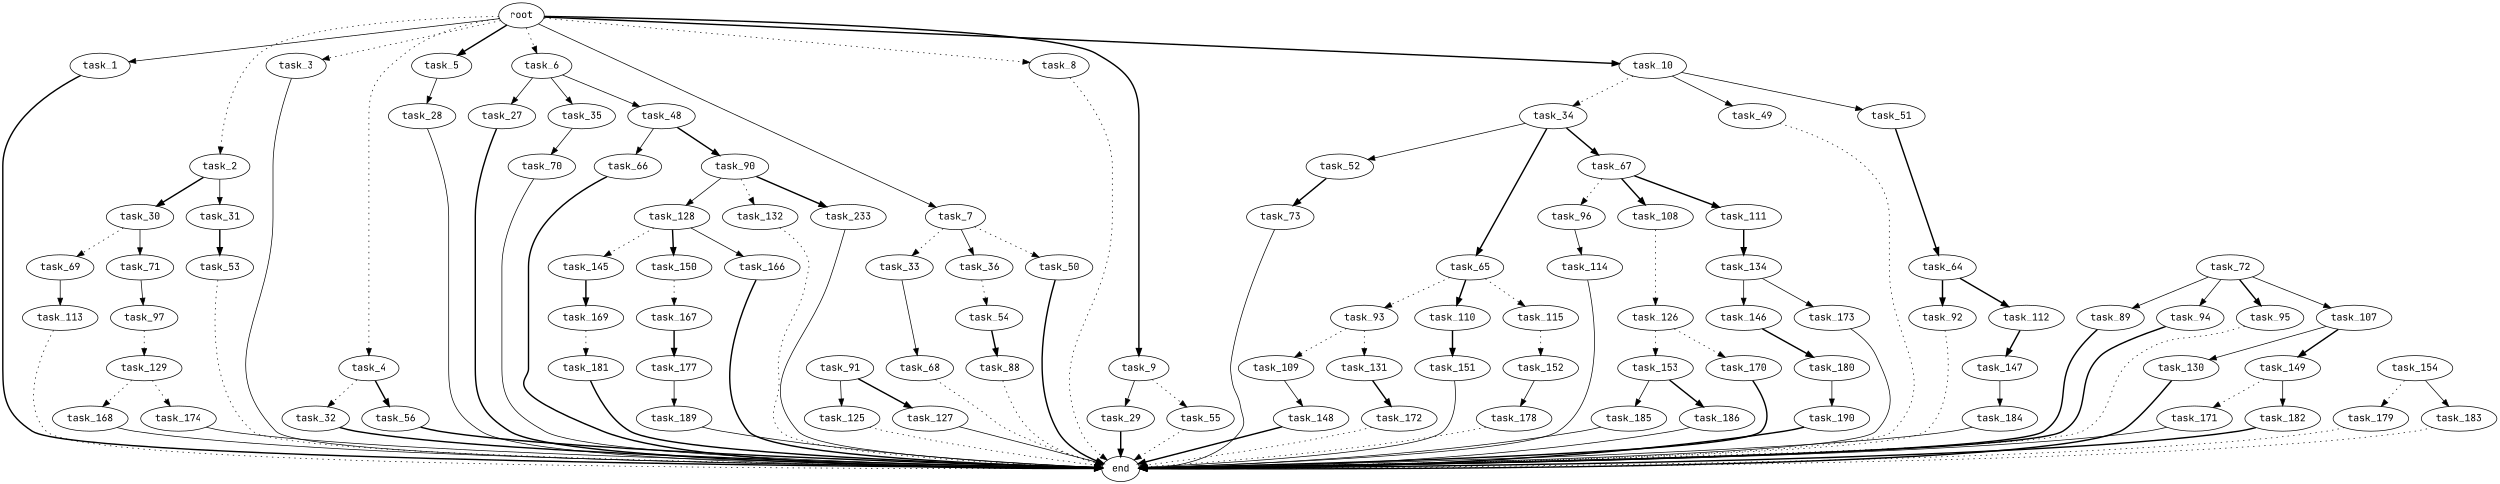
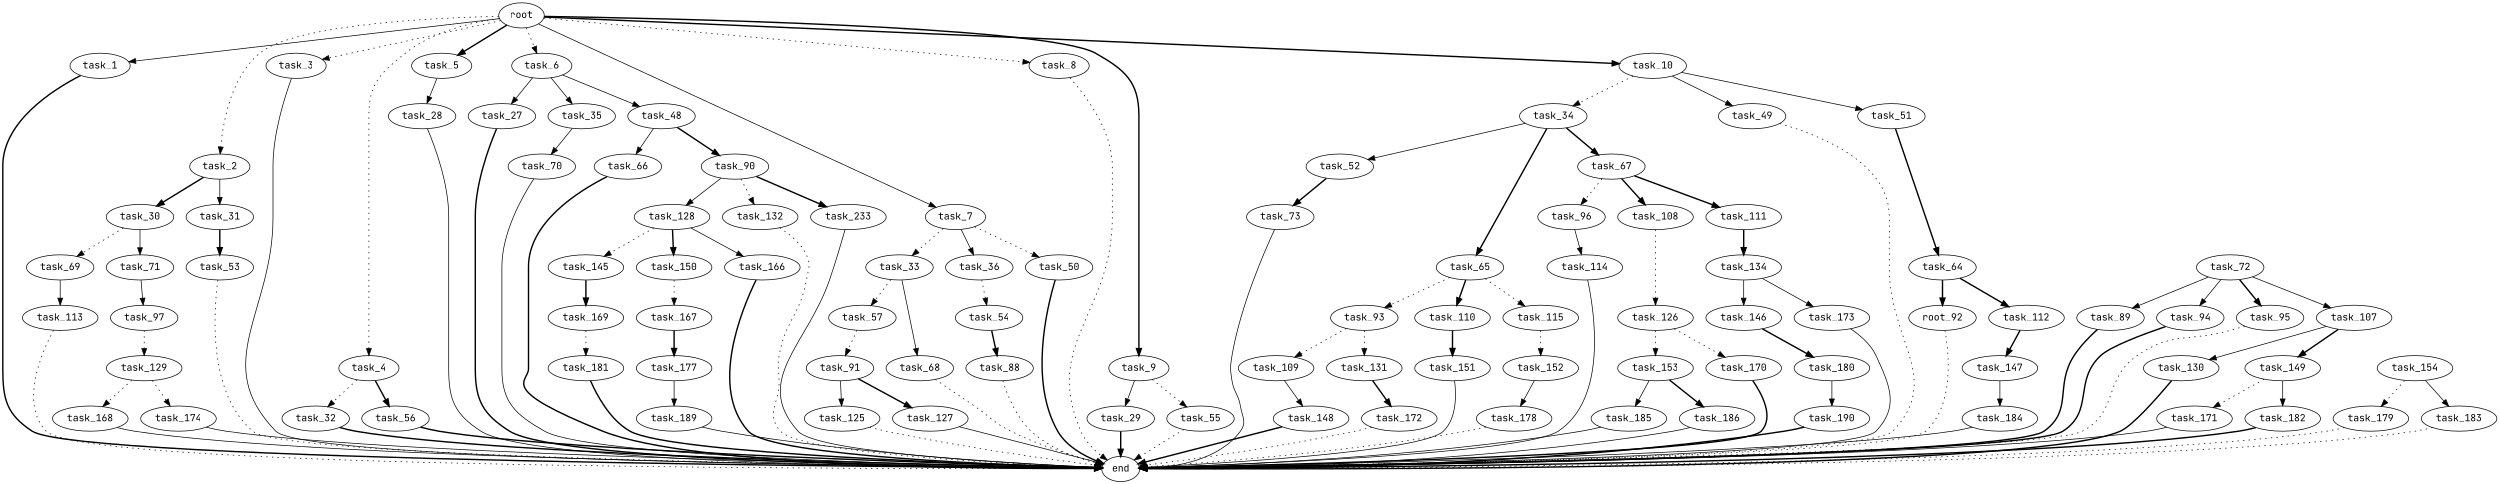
none -> (862, 318)
(1942, 318) -> (1942, 318)
